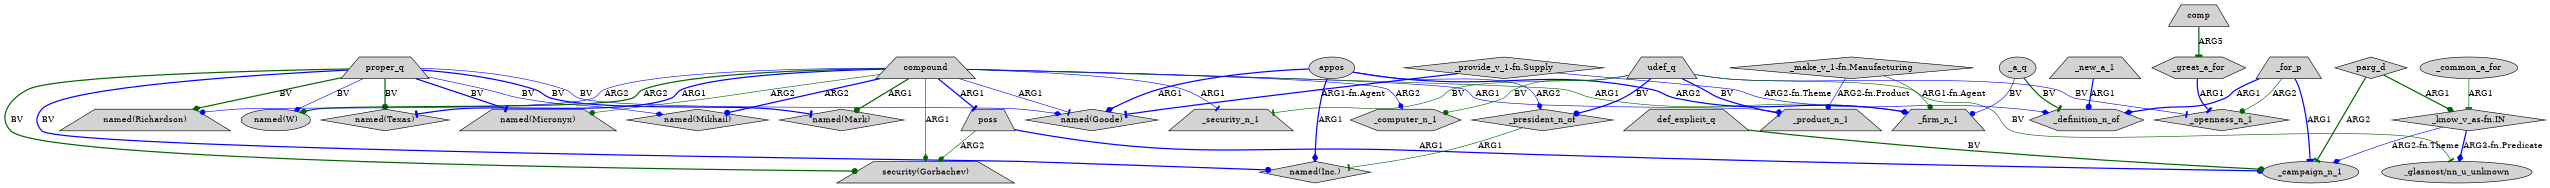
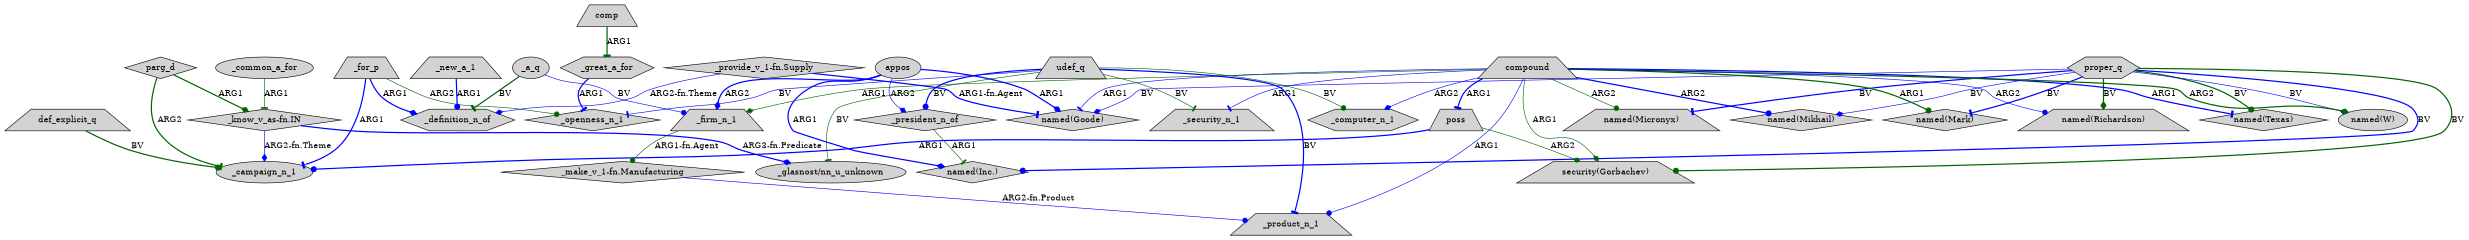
(2211, 42) -> (619, 42)
(385, 68) -> (2103, 68)
(1904, 84) -> (655, 142)
